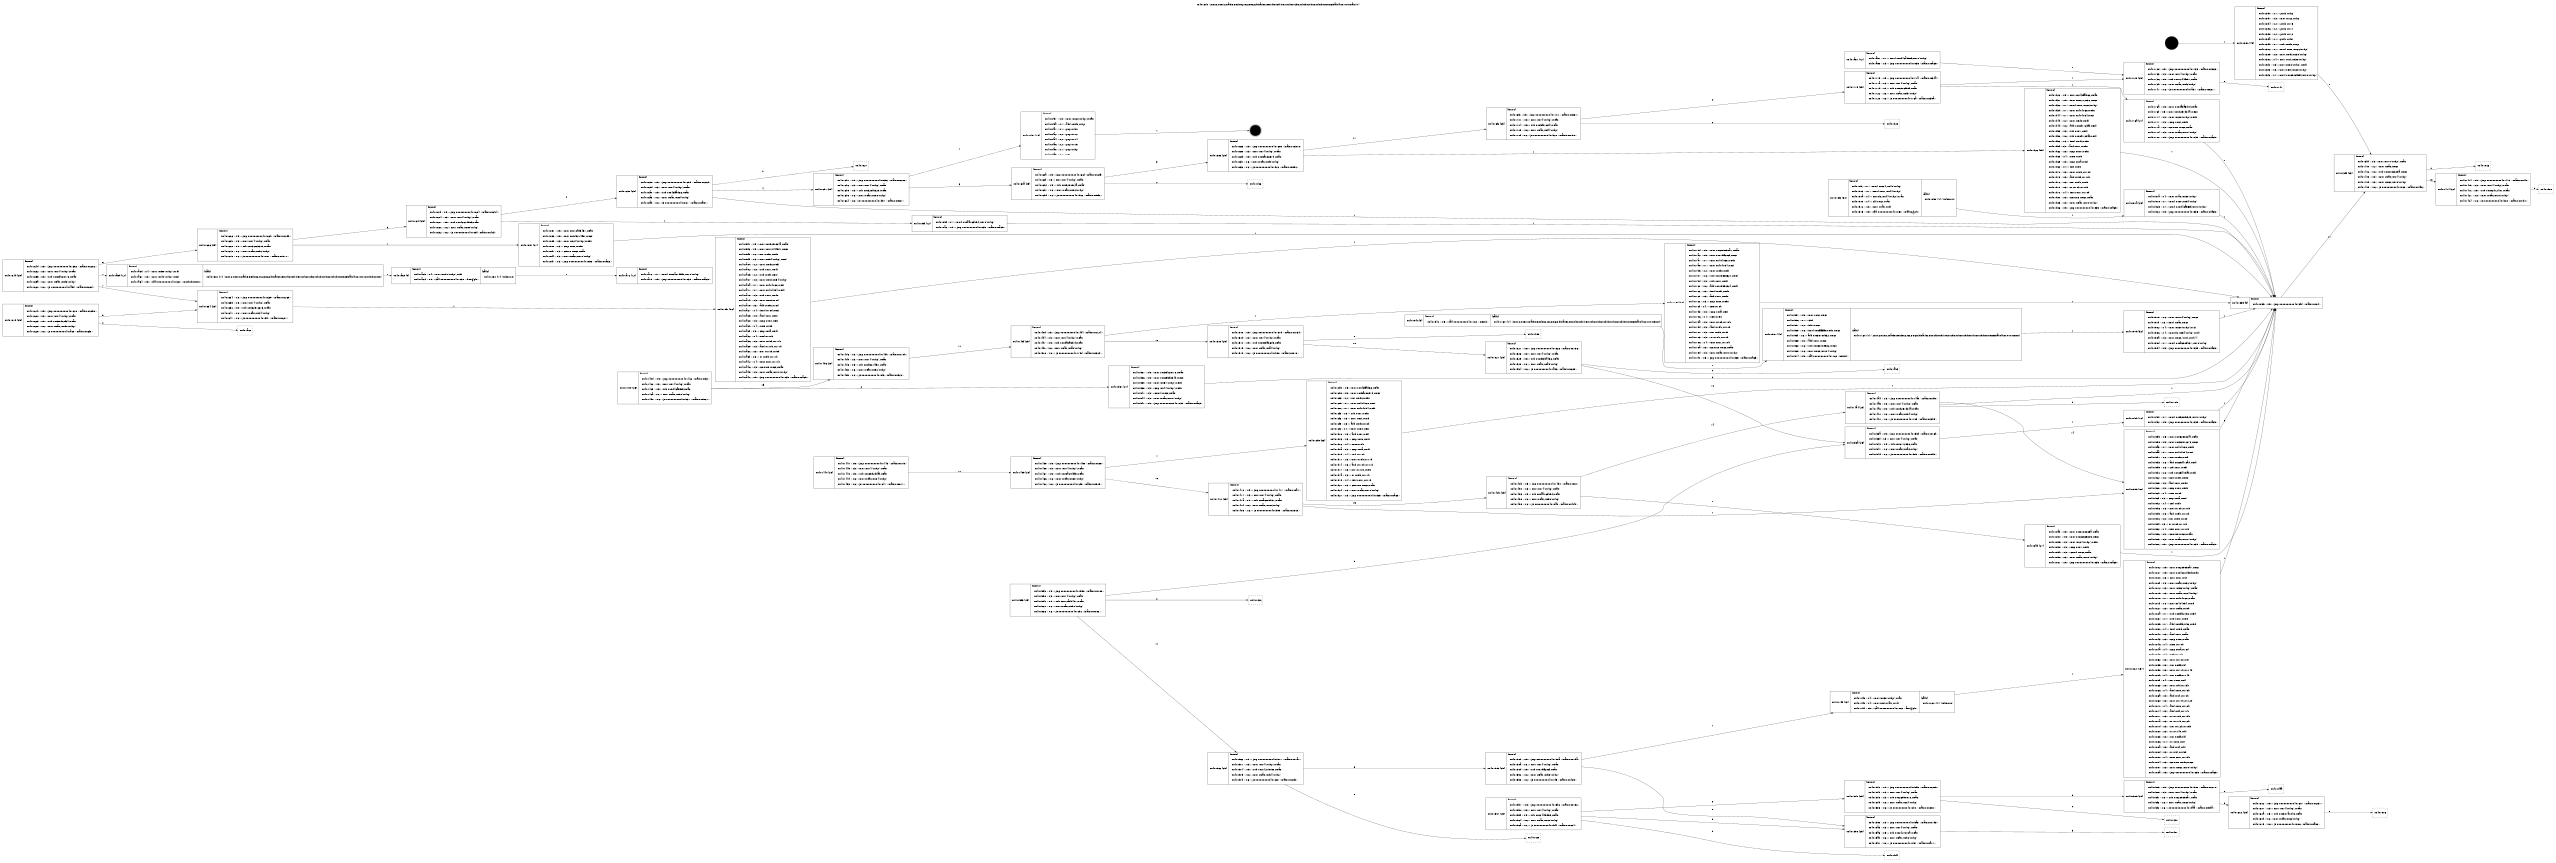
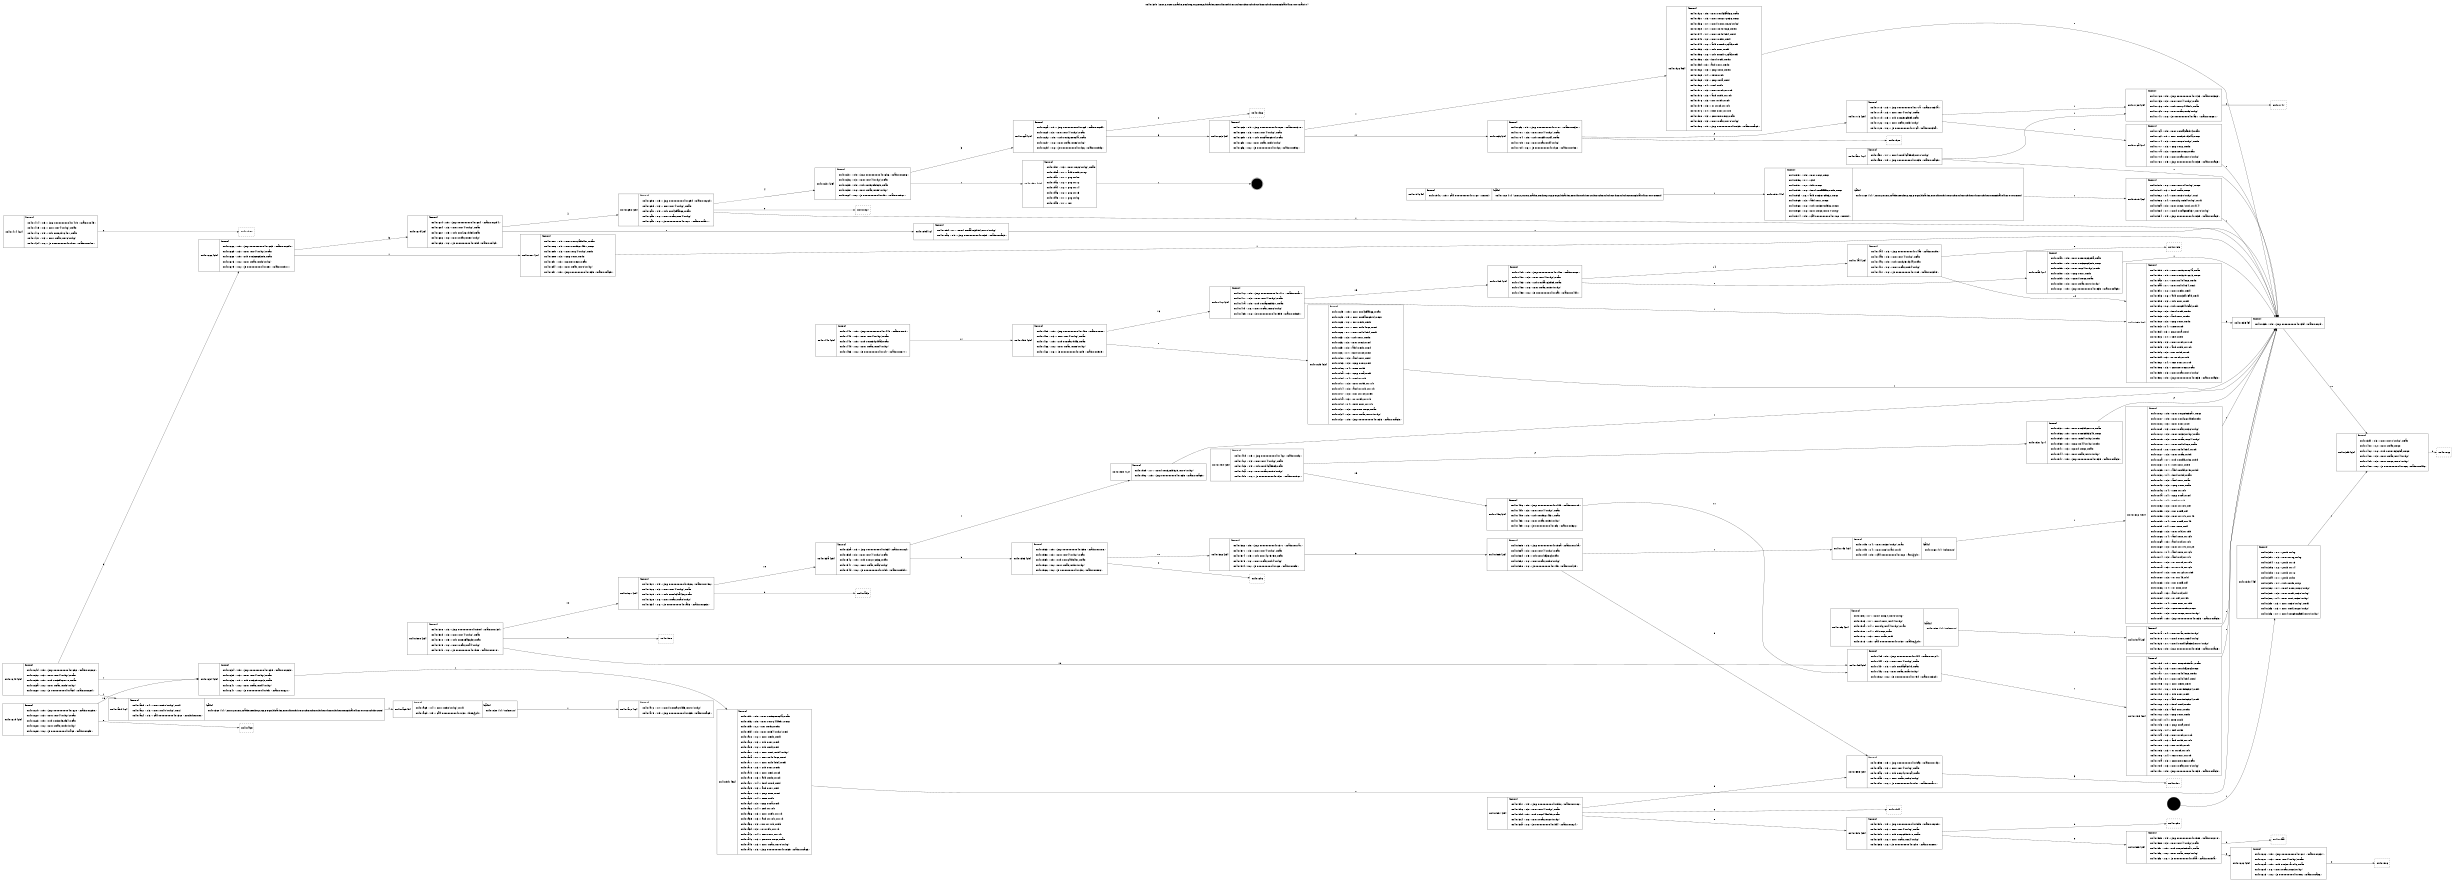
(2430, 181) -> none
(103, 315) -> (103, 698)
(1155, 342) -> (1174, 664)
(2130, 395) -> (2159, 173)
(1484, 551) -> (960, 559)
(1533, 838) -> none
